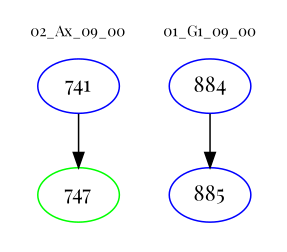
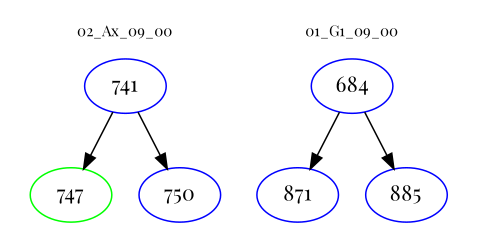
(210, 86) -> (352, 86)
none -> (180, 195)
none -> (298, 195)
